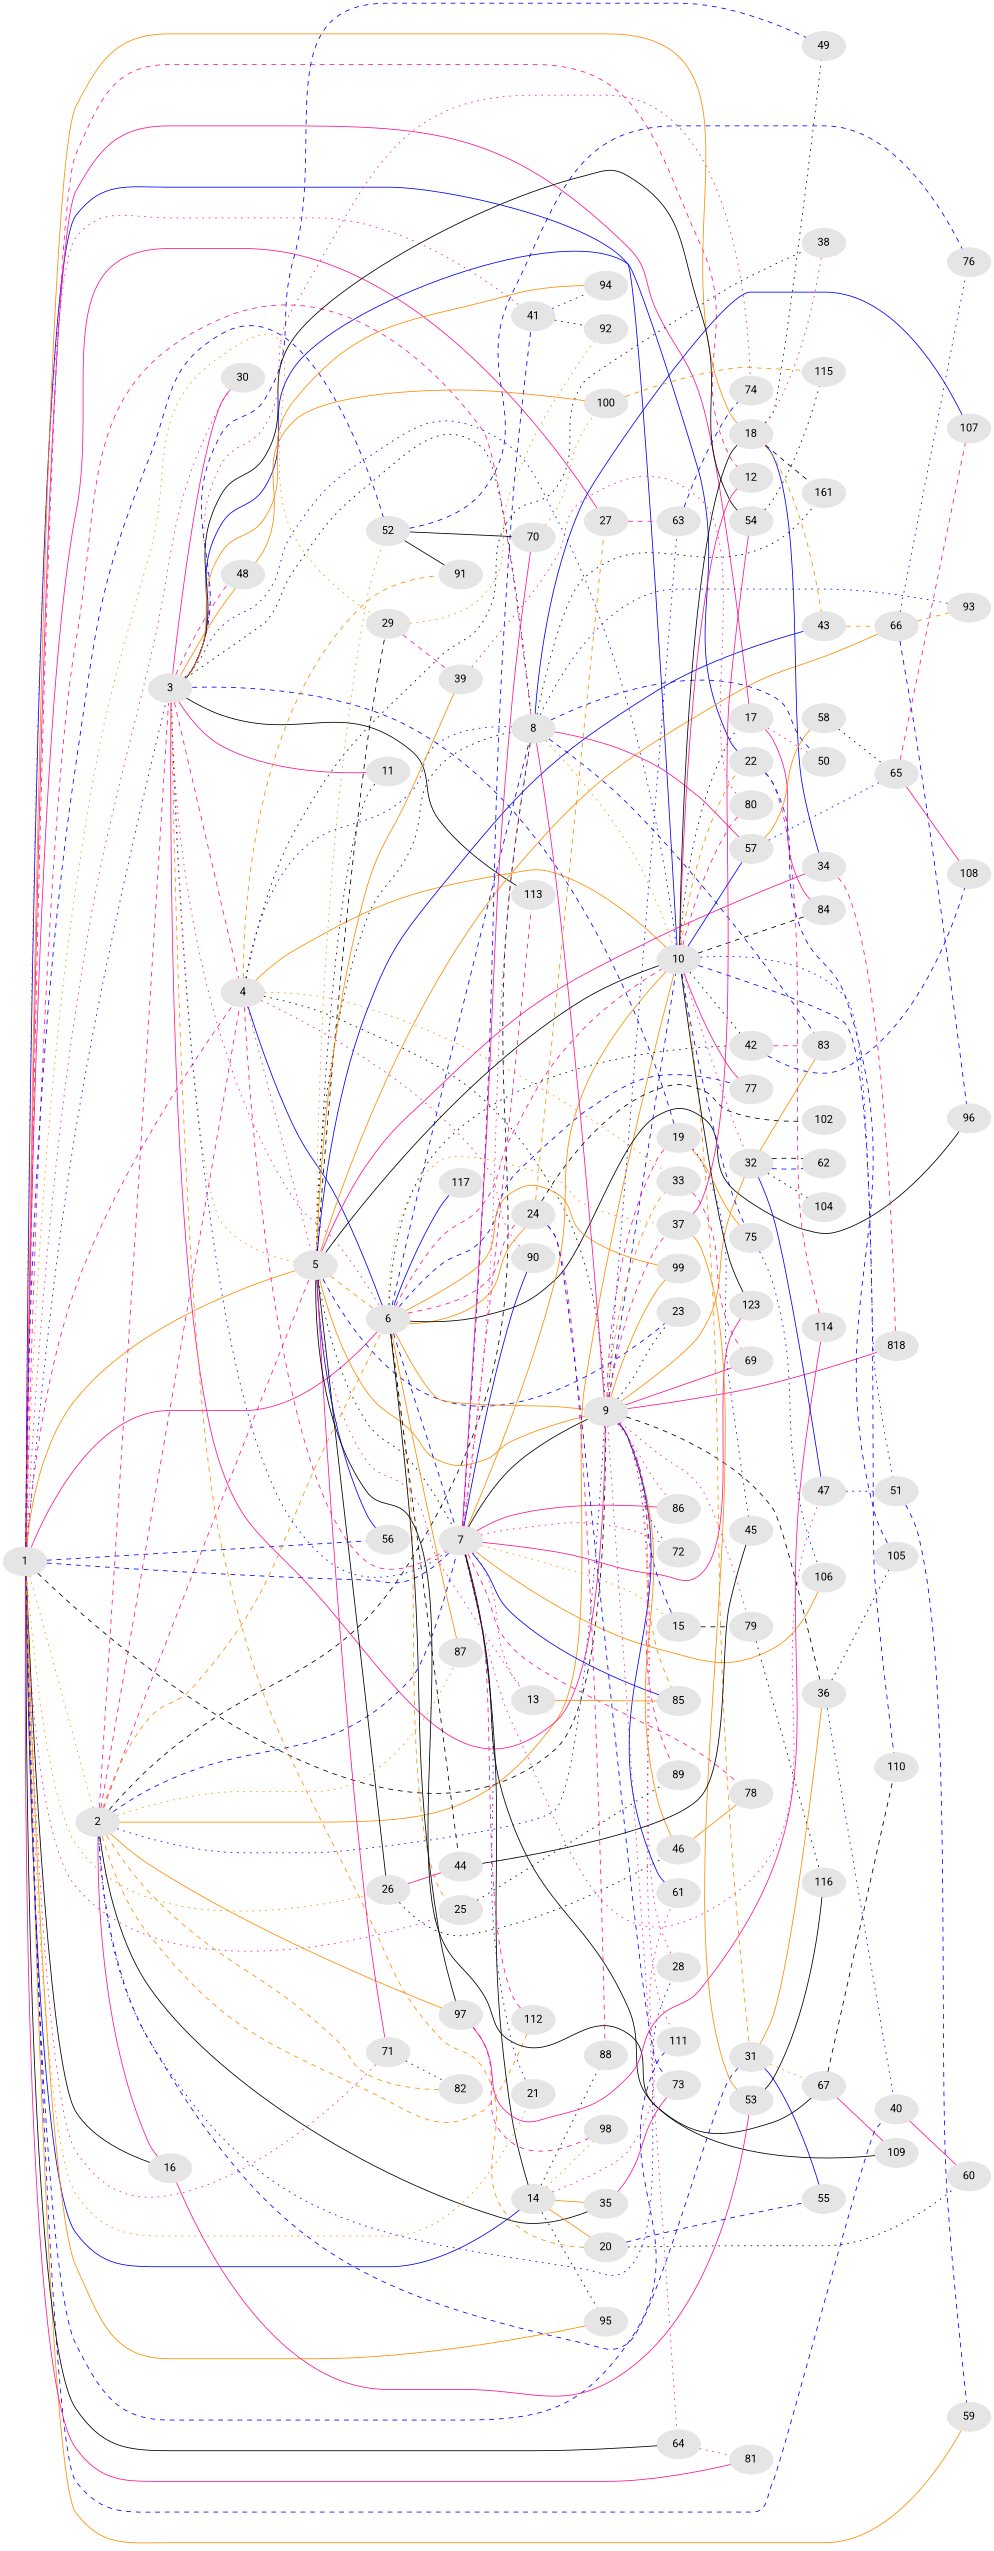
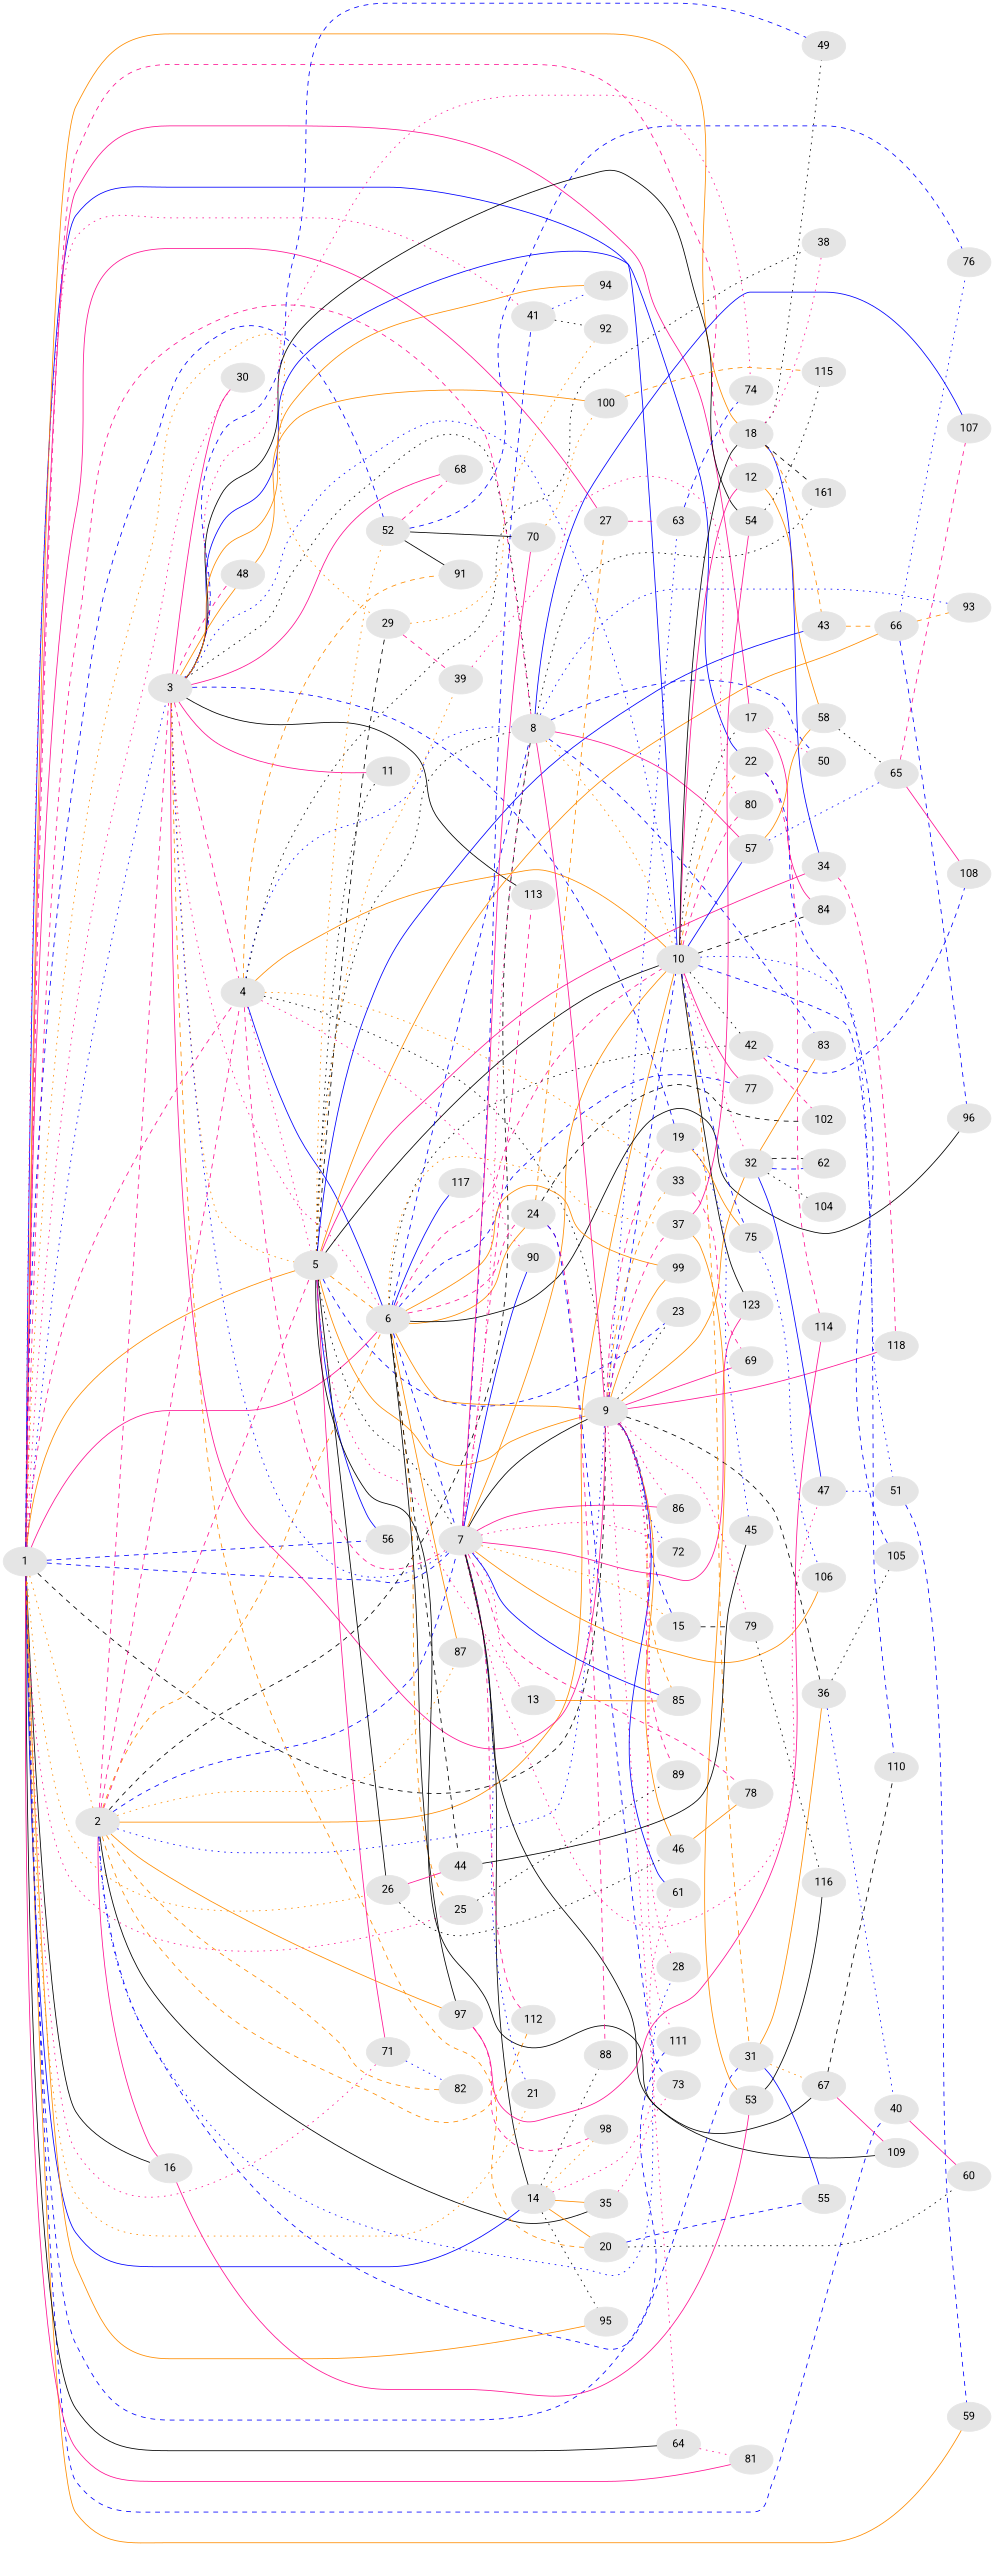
none -> (461, 470)
none -> (800, 639)
(352, 948) -> (352, 948)
(788, 1046) -> (788, 1083)
(897, 1346) -> (897, 1346)
(647, 2132) -> (647, 2132)
